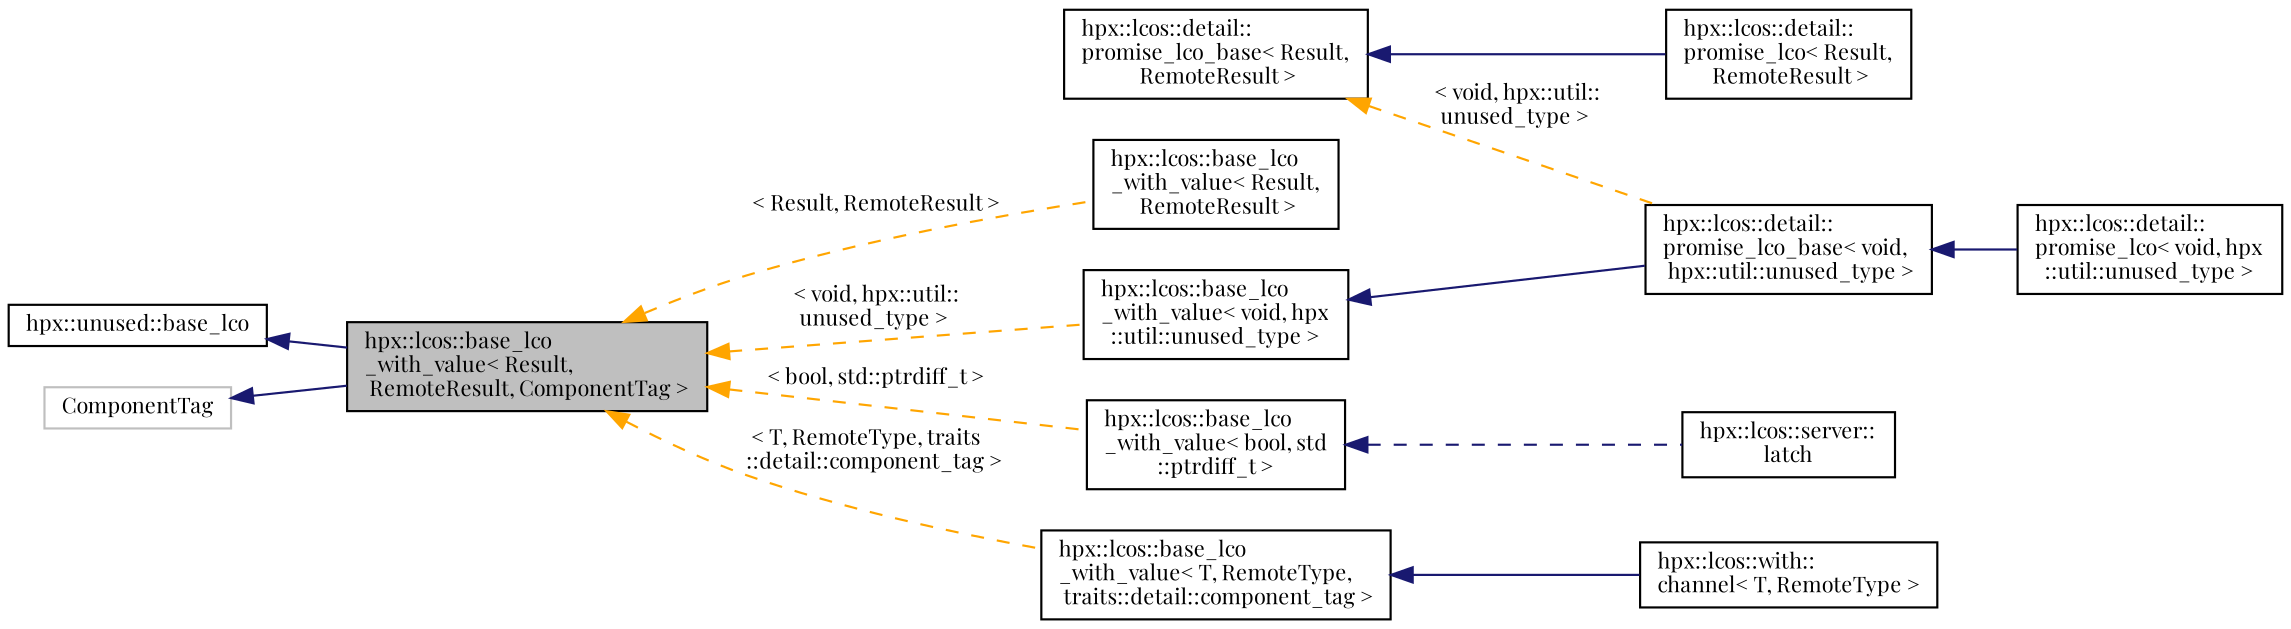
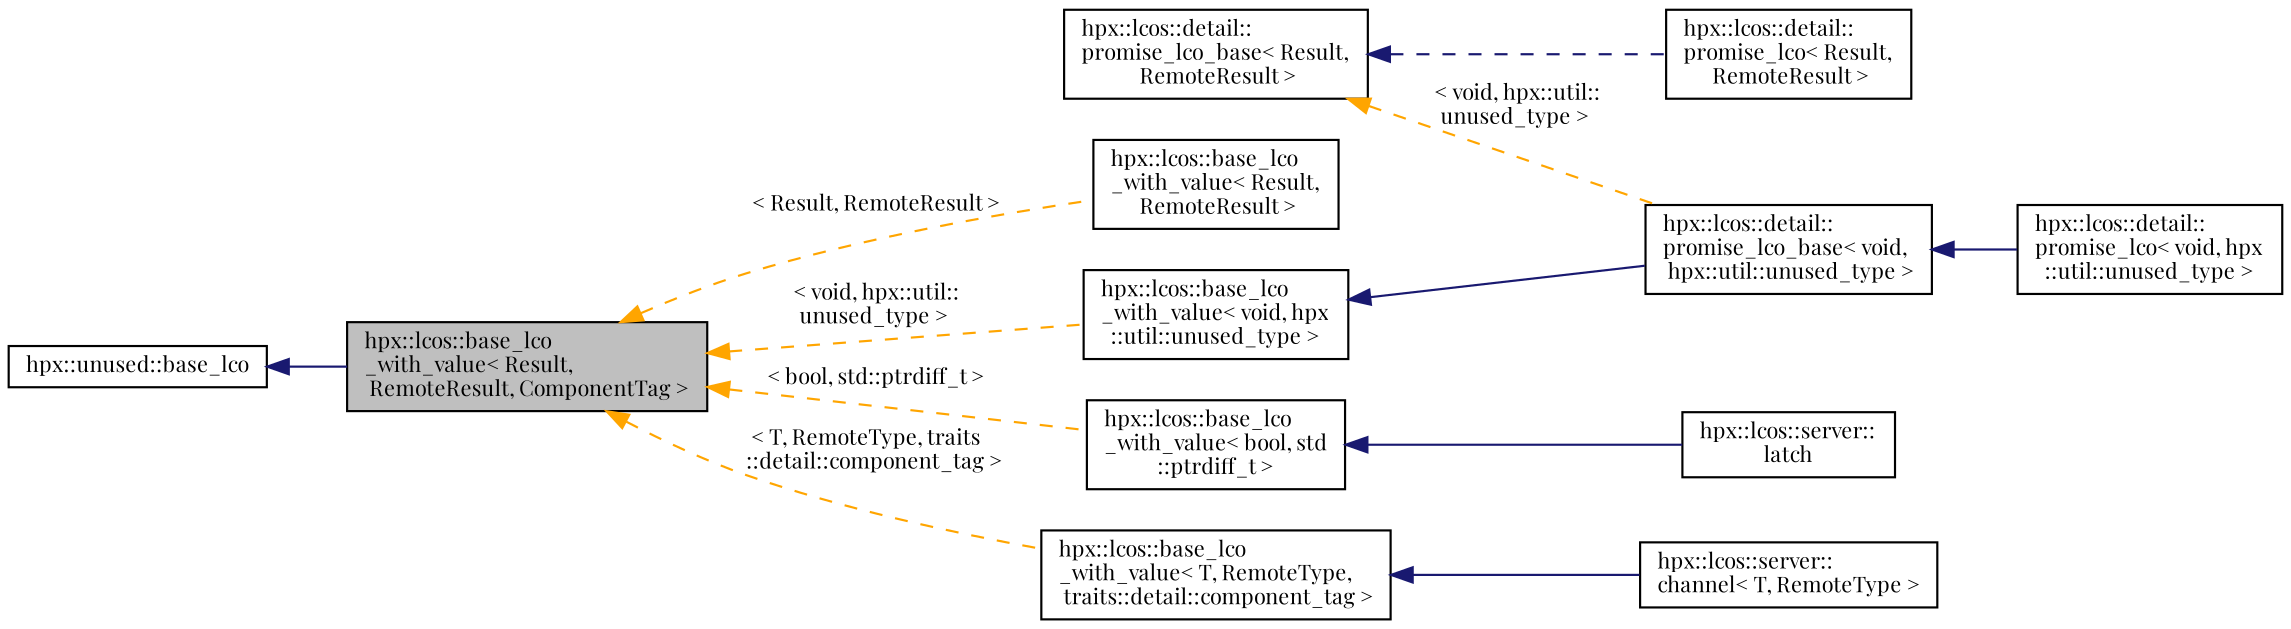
(1528, 54) -> (1528, 54)
(138, 408) -> none
(1525, 445) -> (1525, 445)
(1789, 575) -> (1789, 575)
